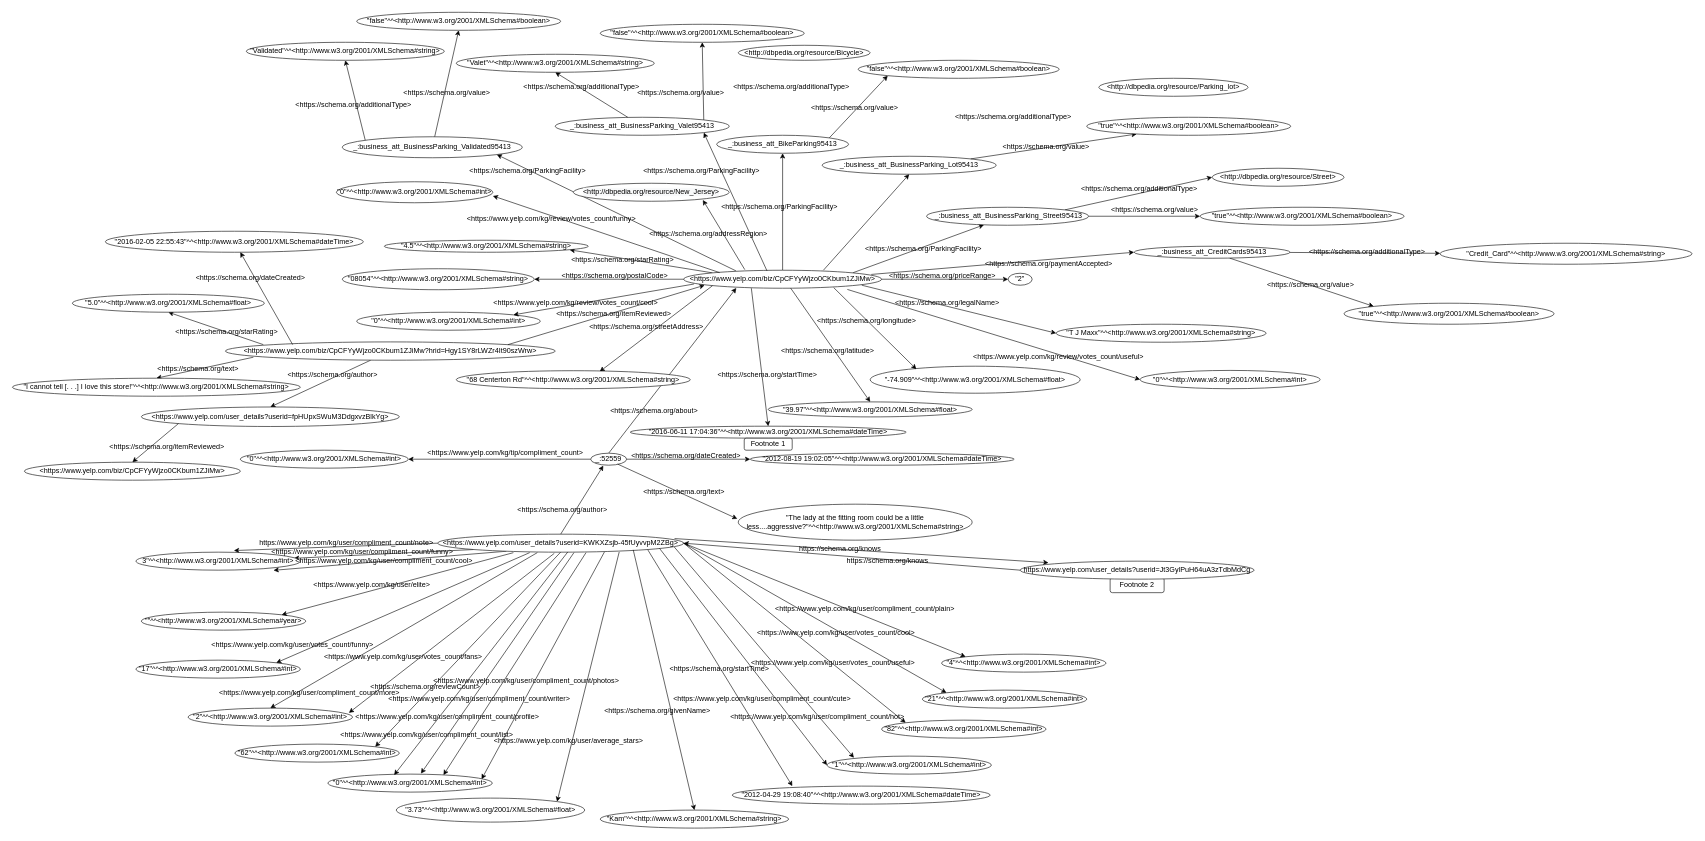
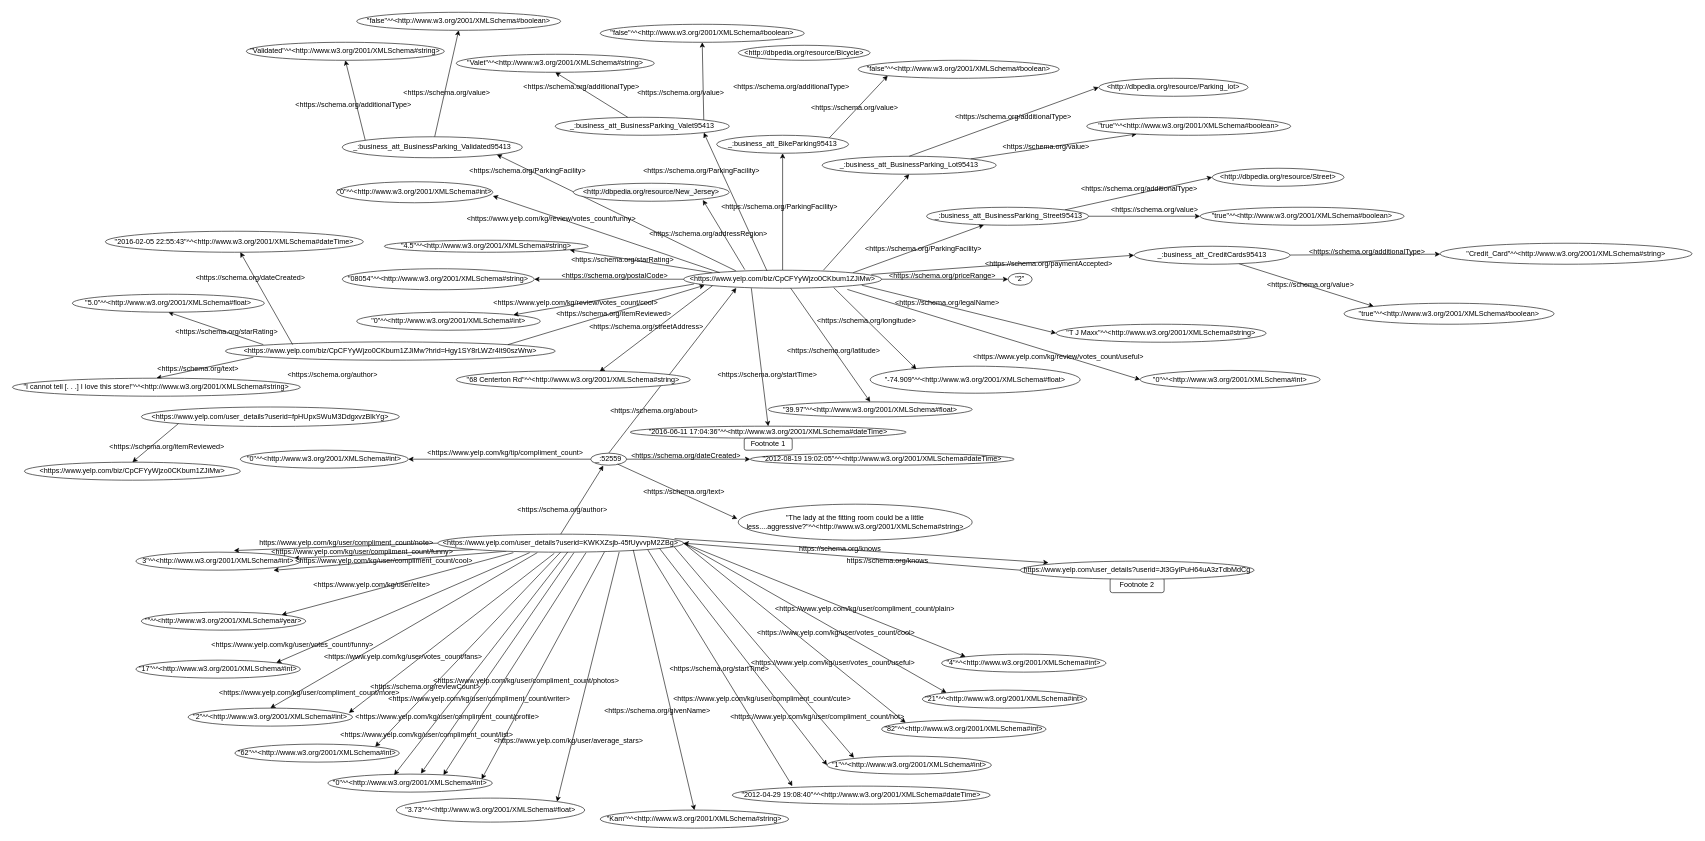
none -> (1003, 122)
(1212, 252) -> (1212, 255)
(834, 351) -> (840, 351)
(322, 383) -> none
